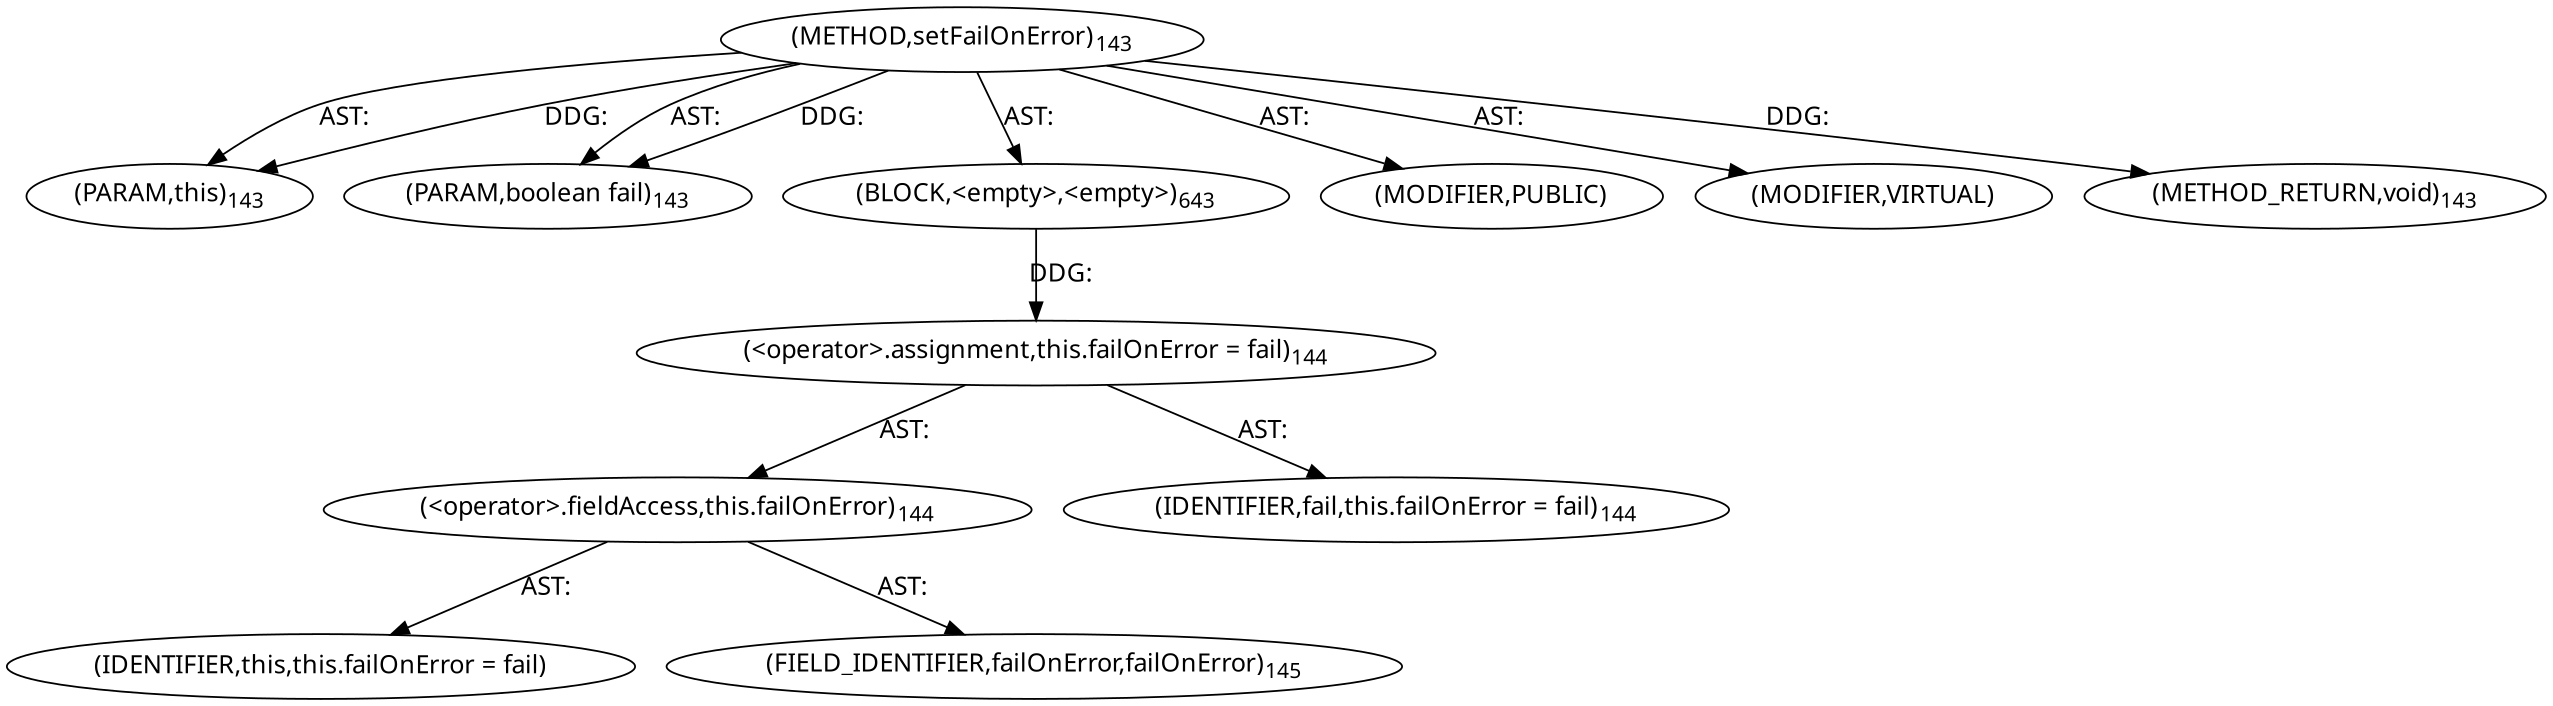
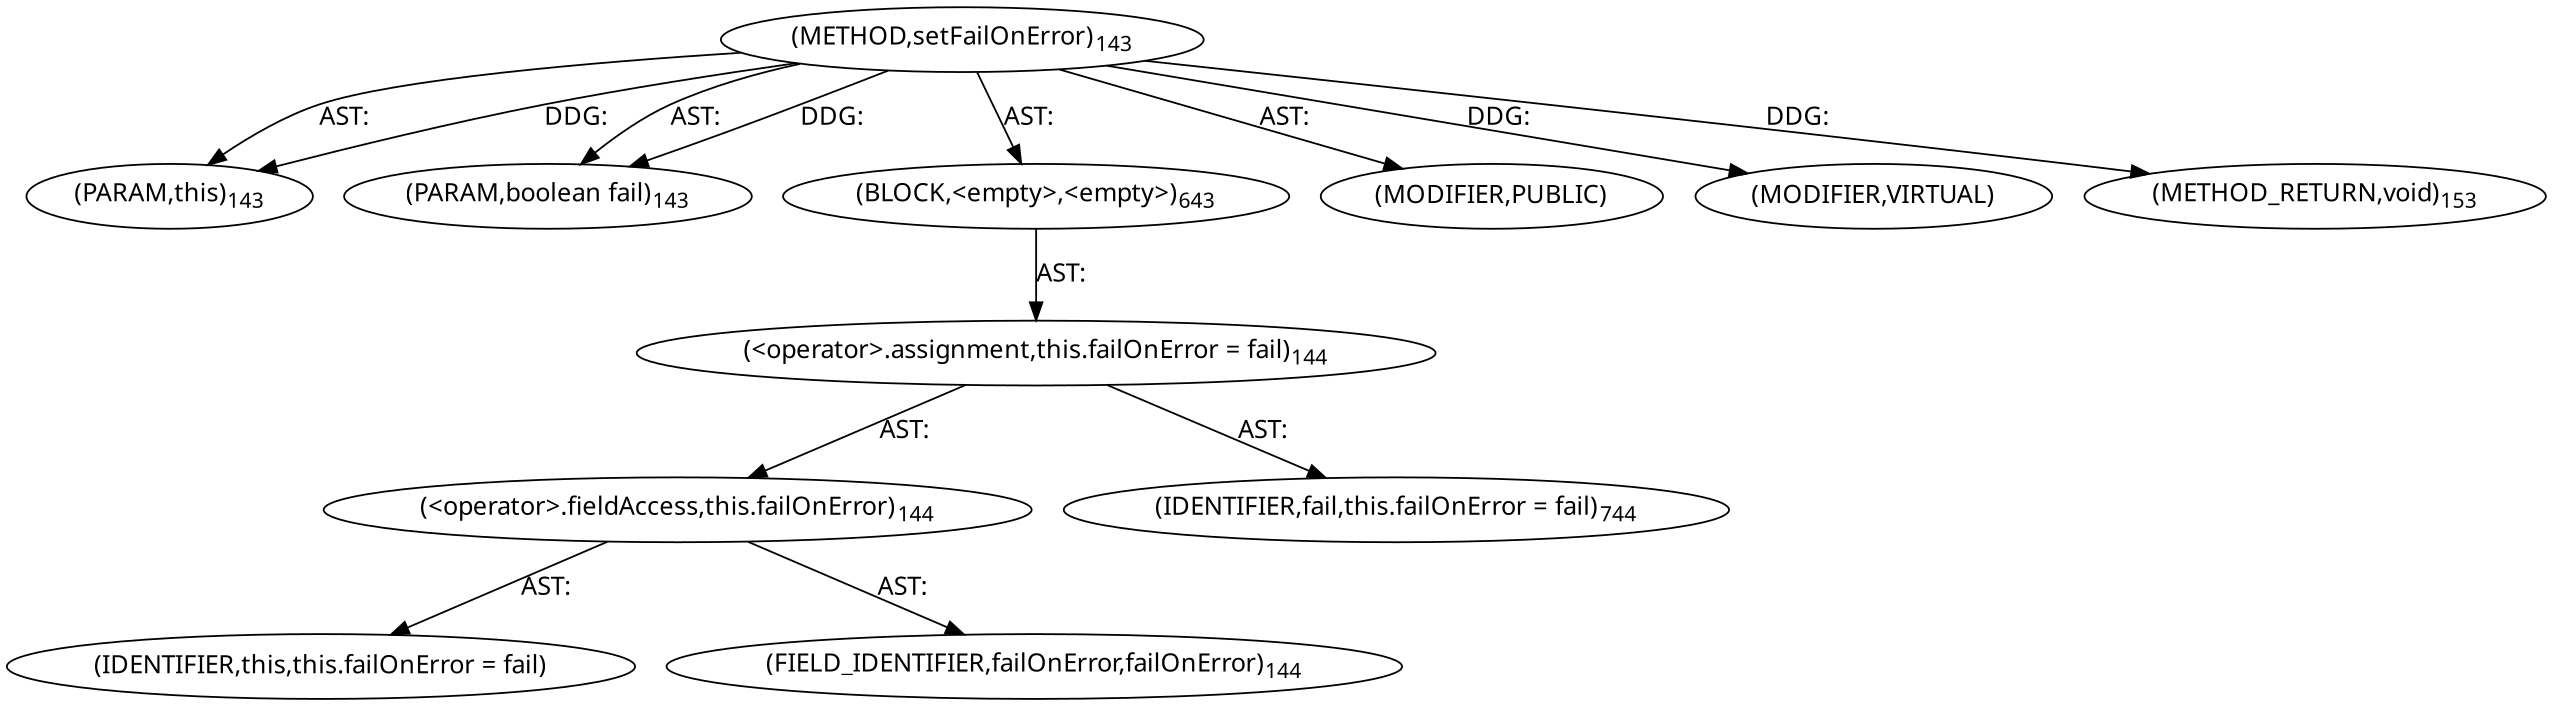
(1503, 118) -> (1503, 118)
(2459, 194) -> (2459, 194)
(1065, 275) -> (1065, 275)
(1619, 507) -> (1619, 507)
(1284, 664) -> (1284, 664)
